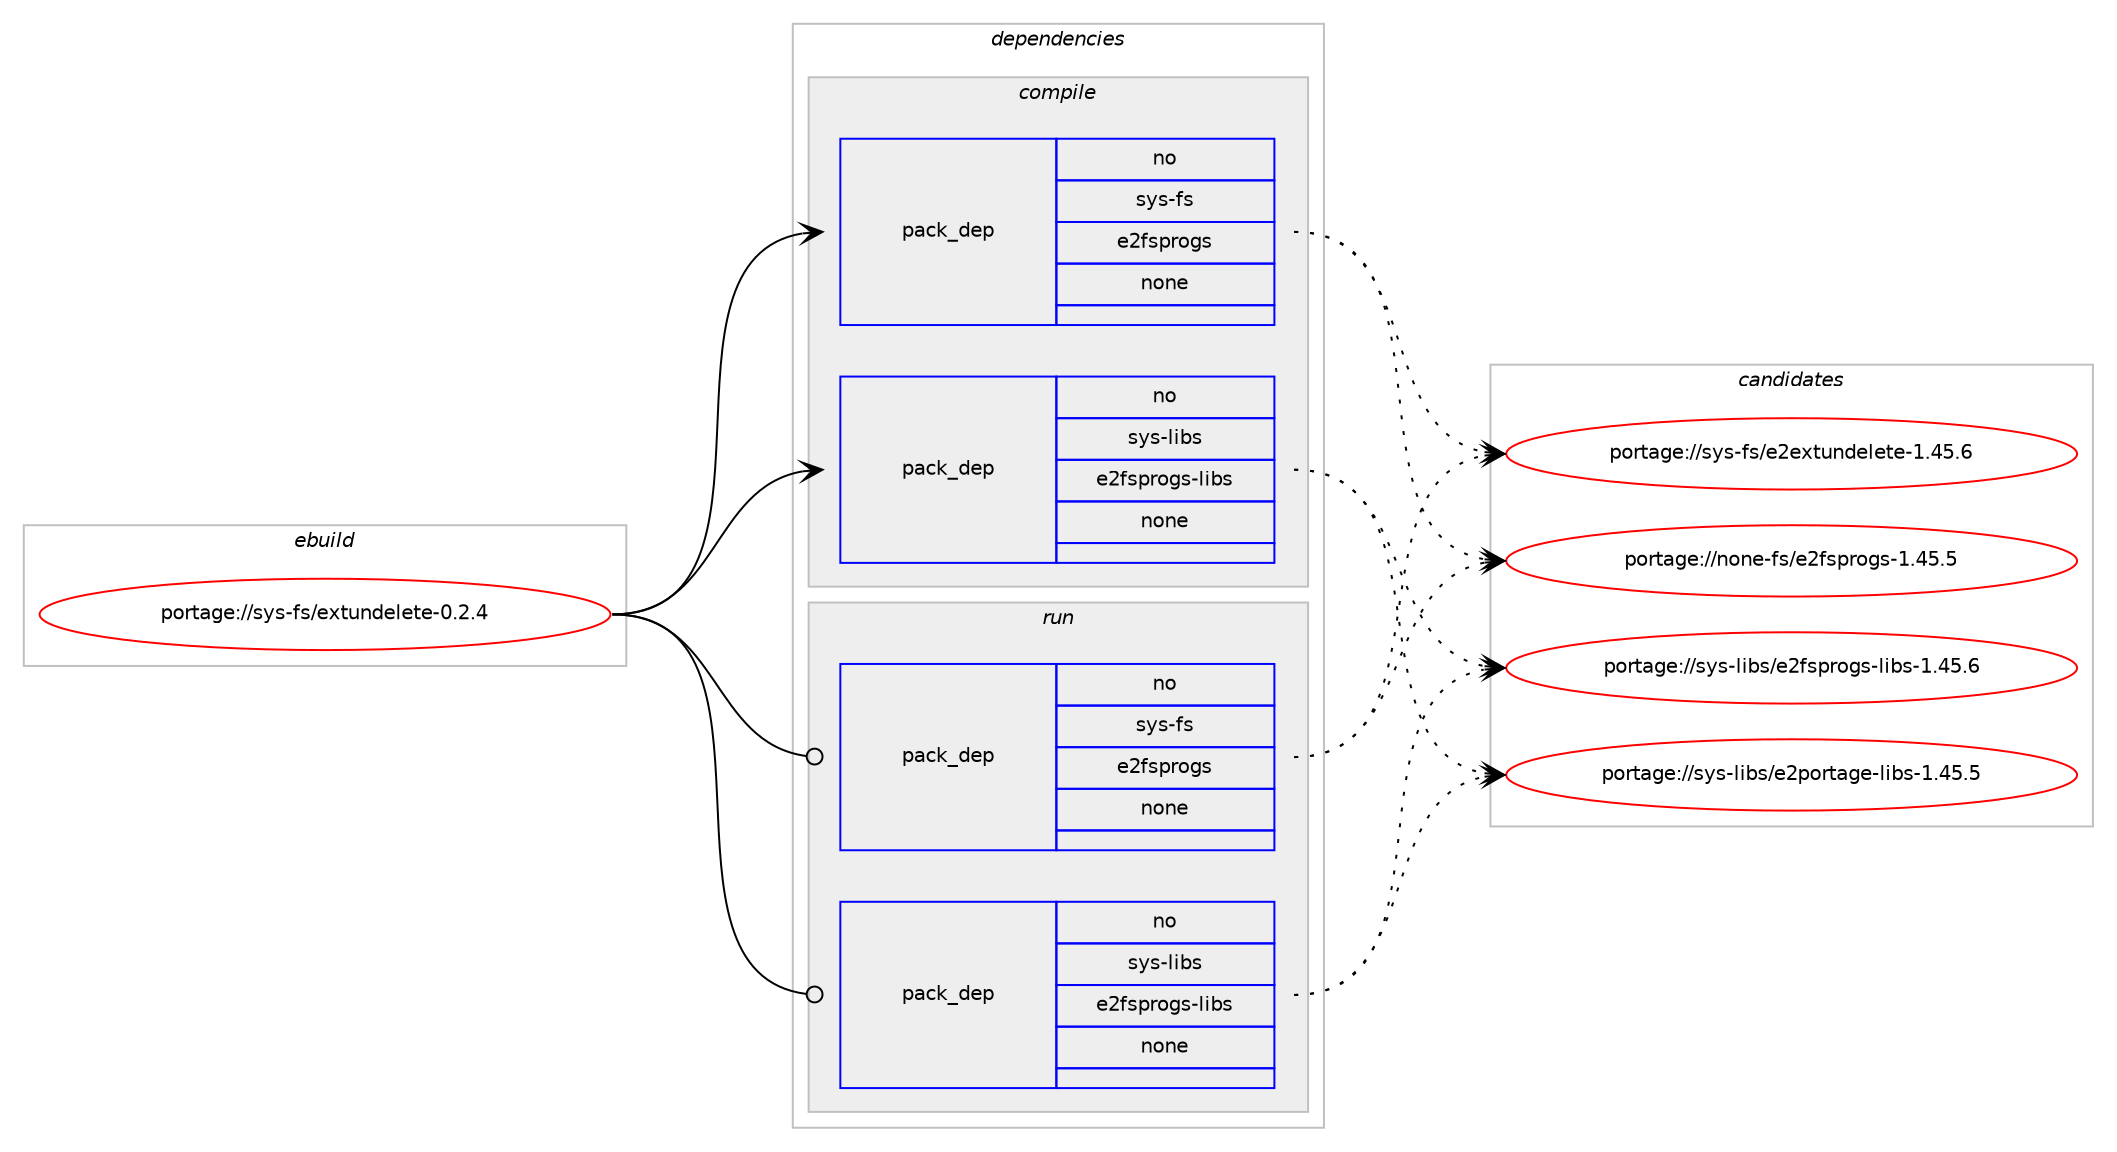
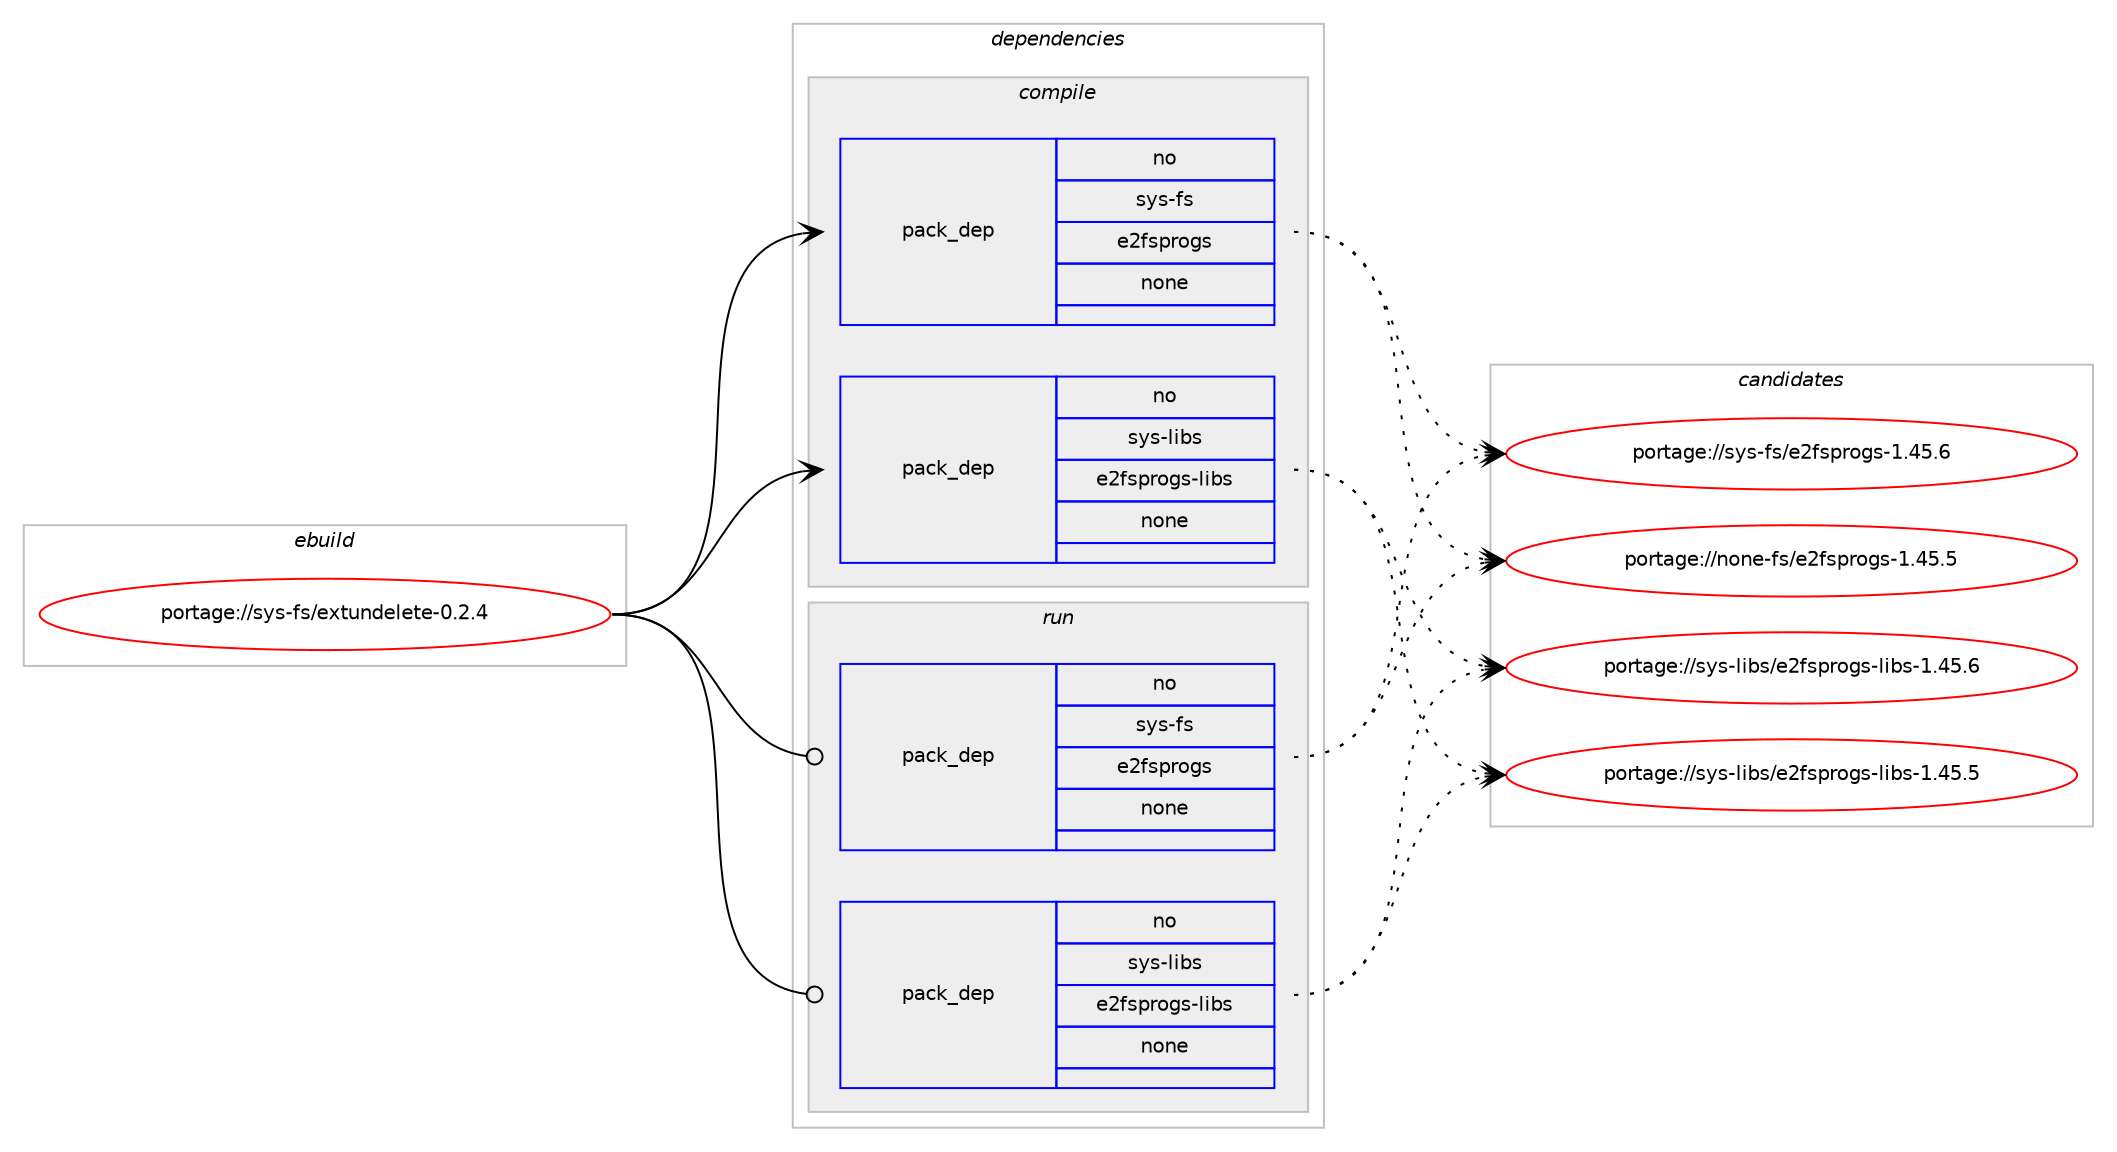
(1792, 454) -> (1792, 454)
(1792, 775) -> (1792, 775)
